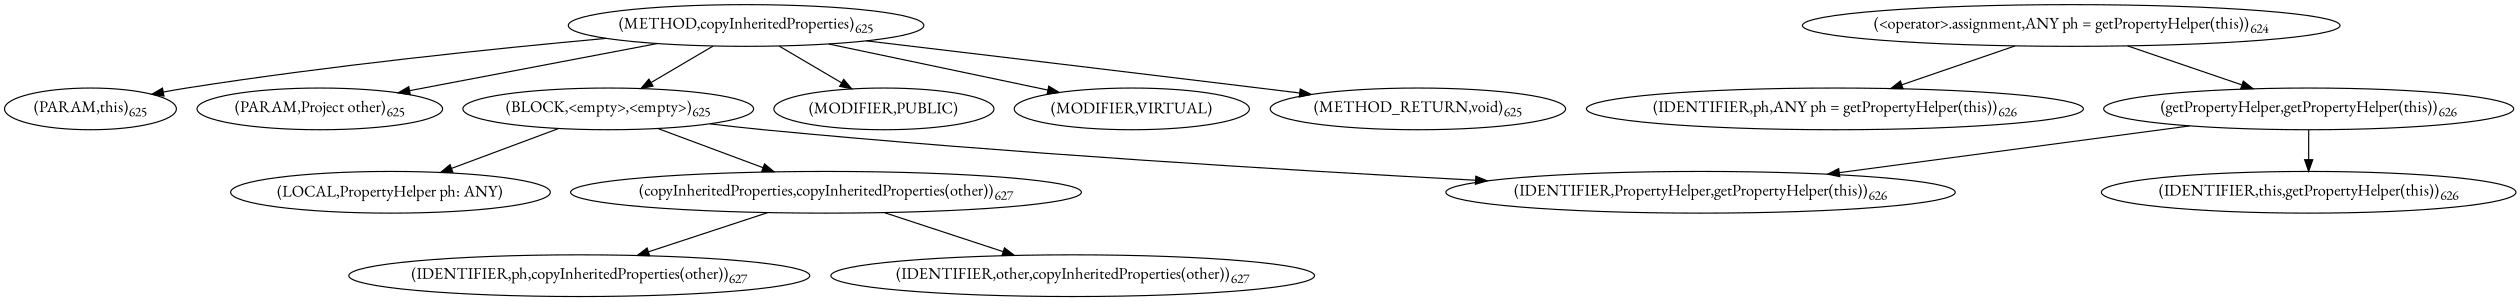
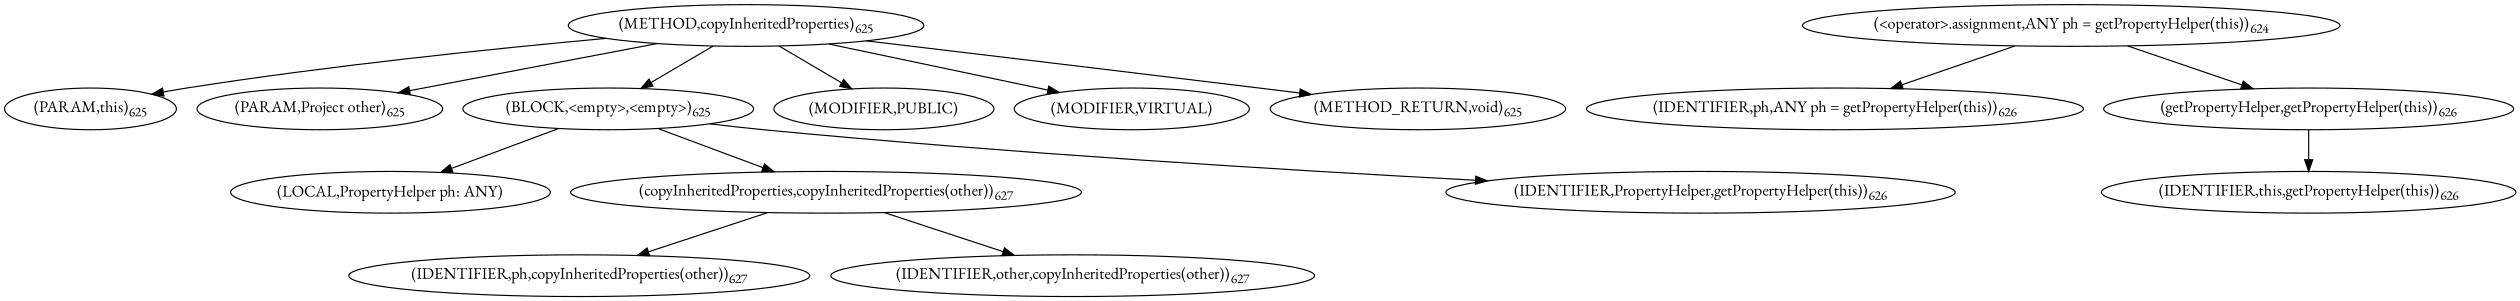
(2015, 149) -> none
